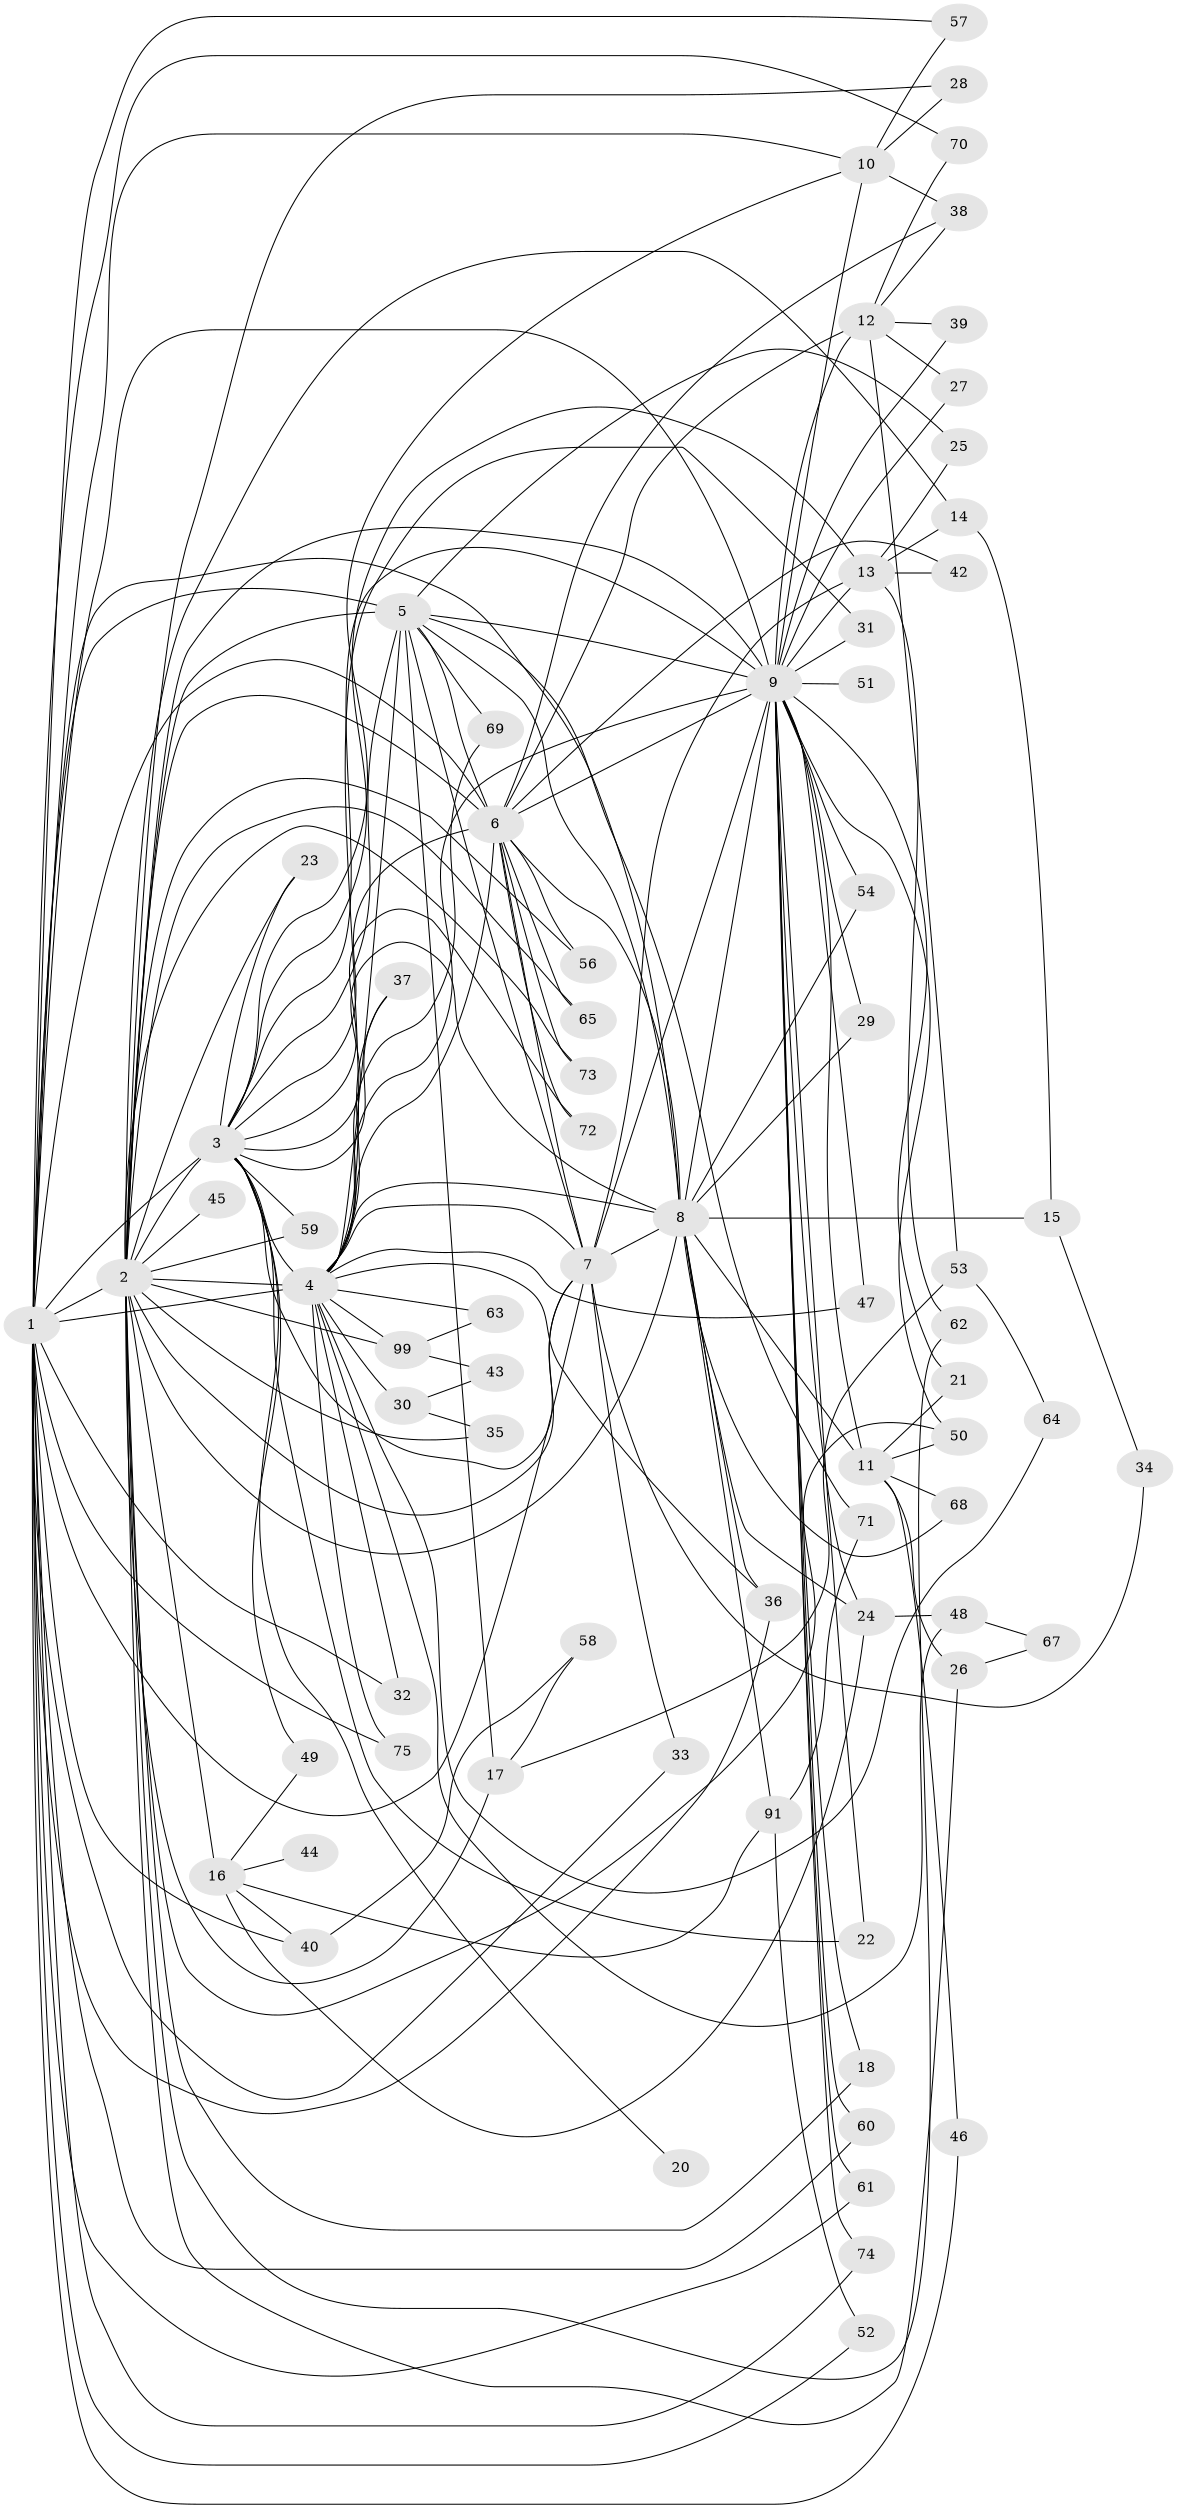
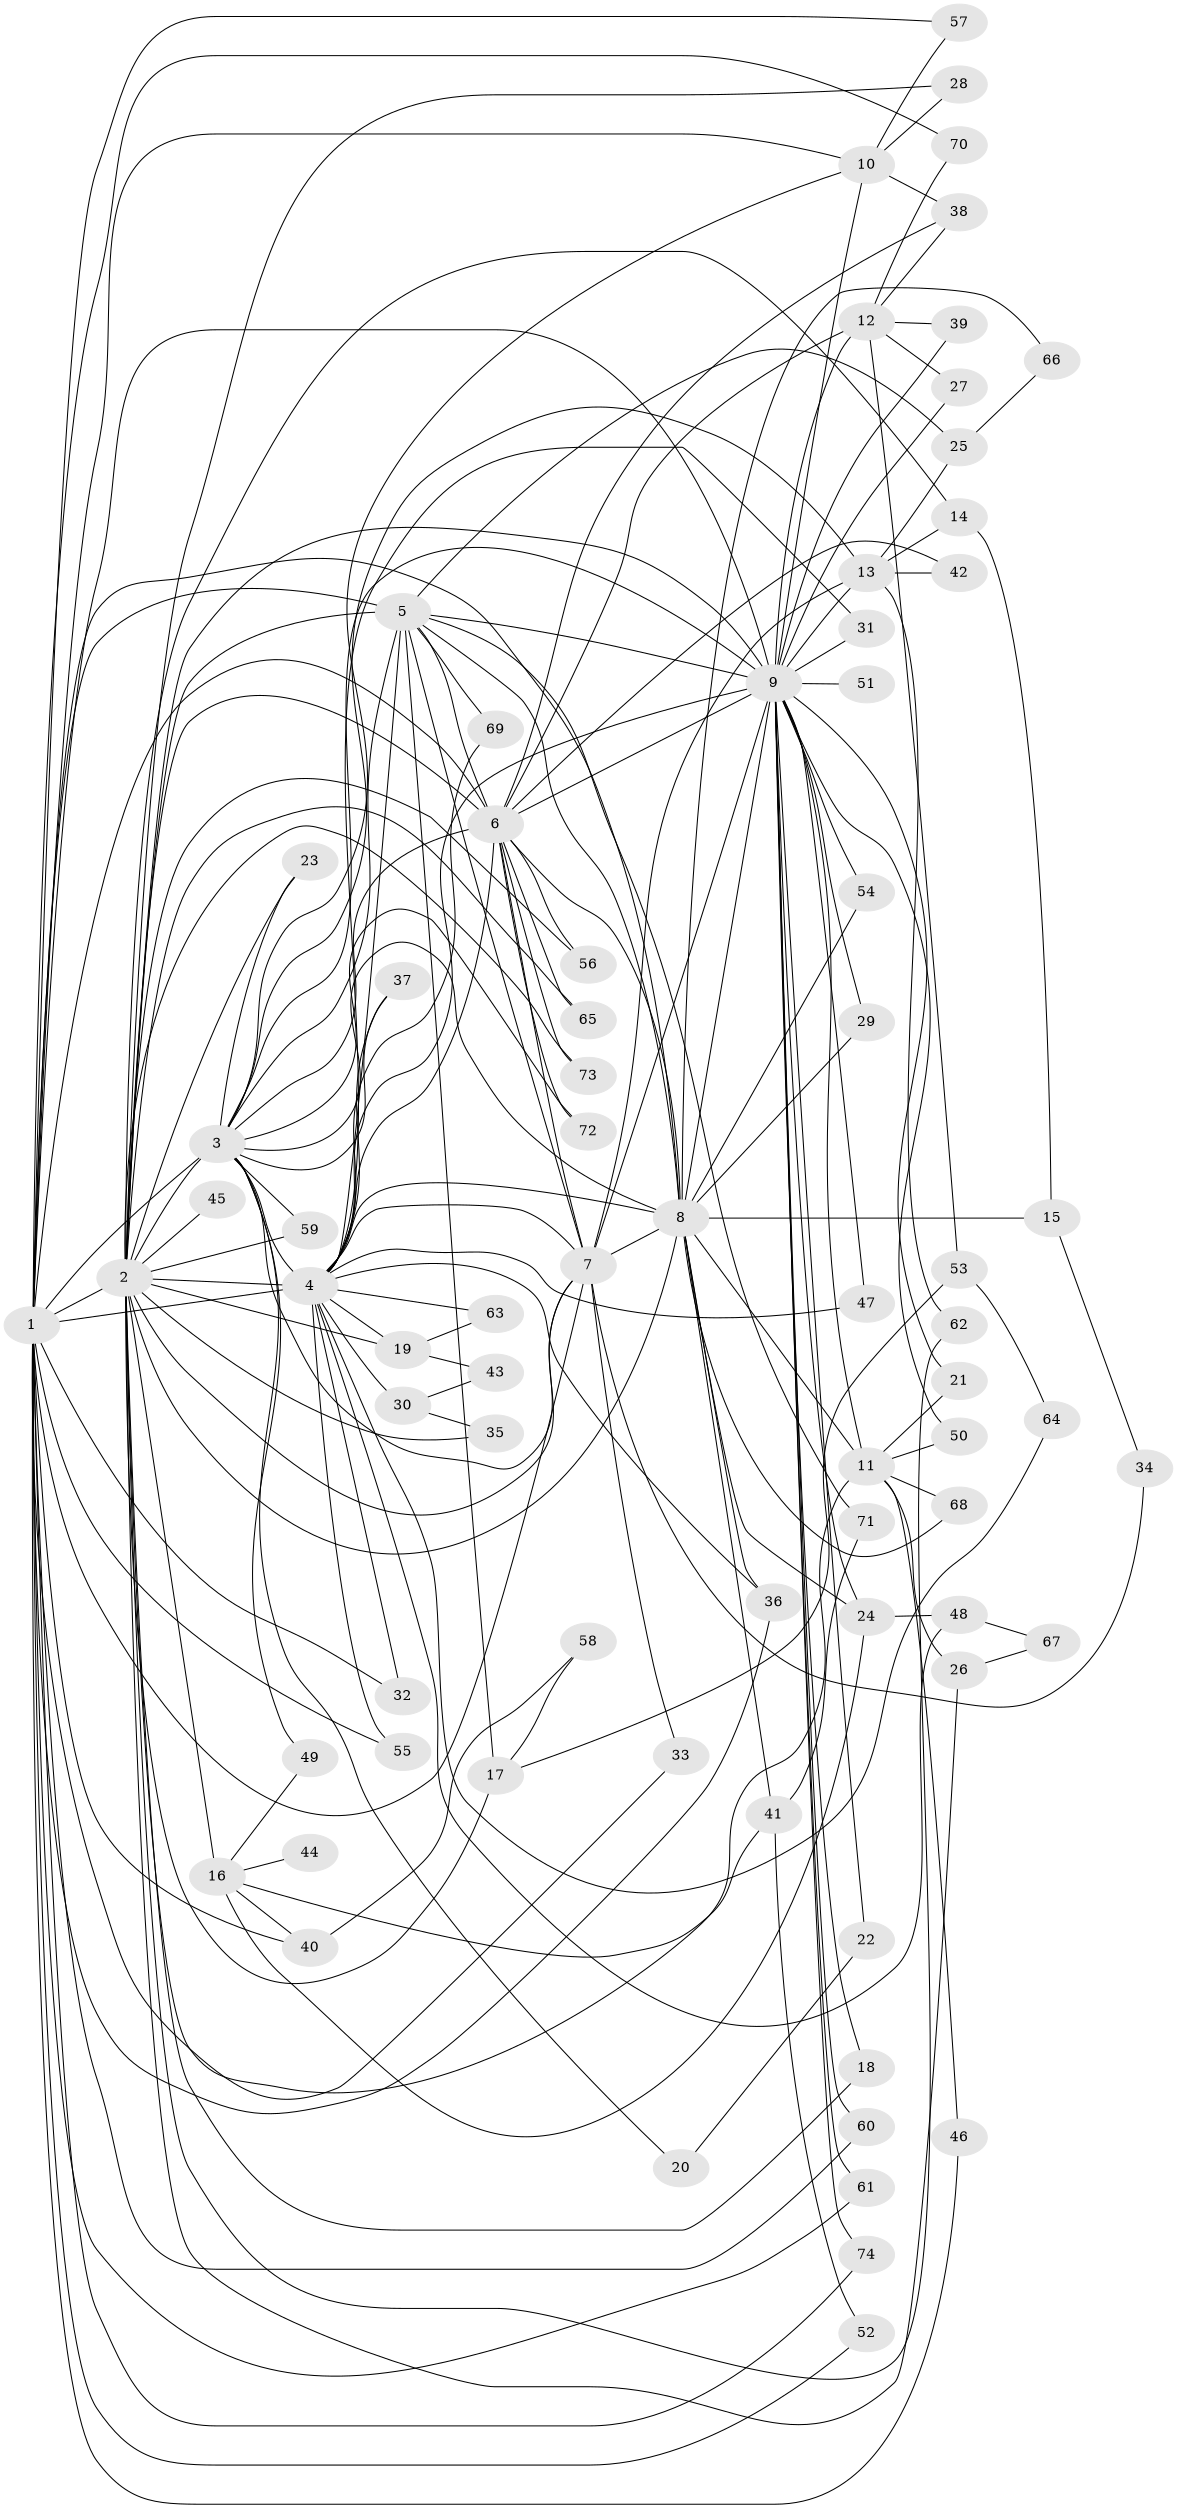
none -> (1052, 361)
(403, 1350) -> (403, 1350)
(352, 1717) -> (774, 2054)
(403, 1752) -> (403, 1752)
(774, 1815) -> (774, 1815)
(376, 1987) -> (285, 2088)
